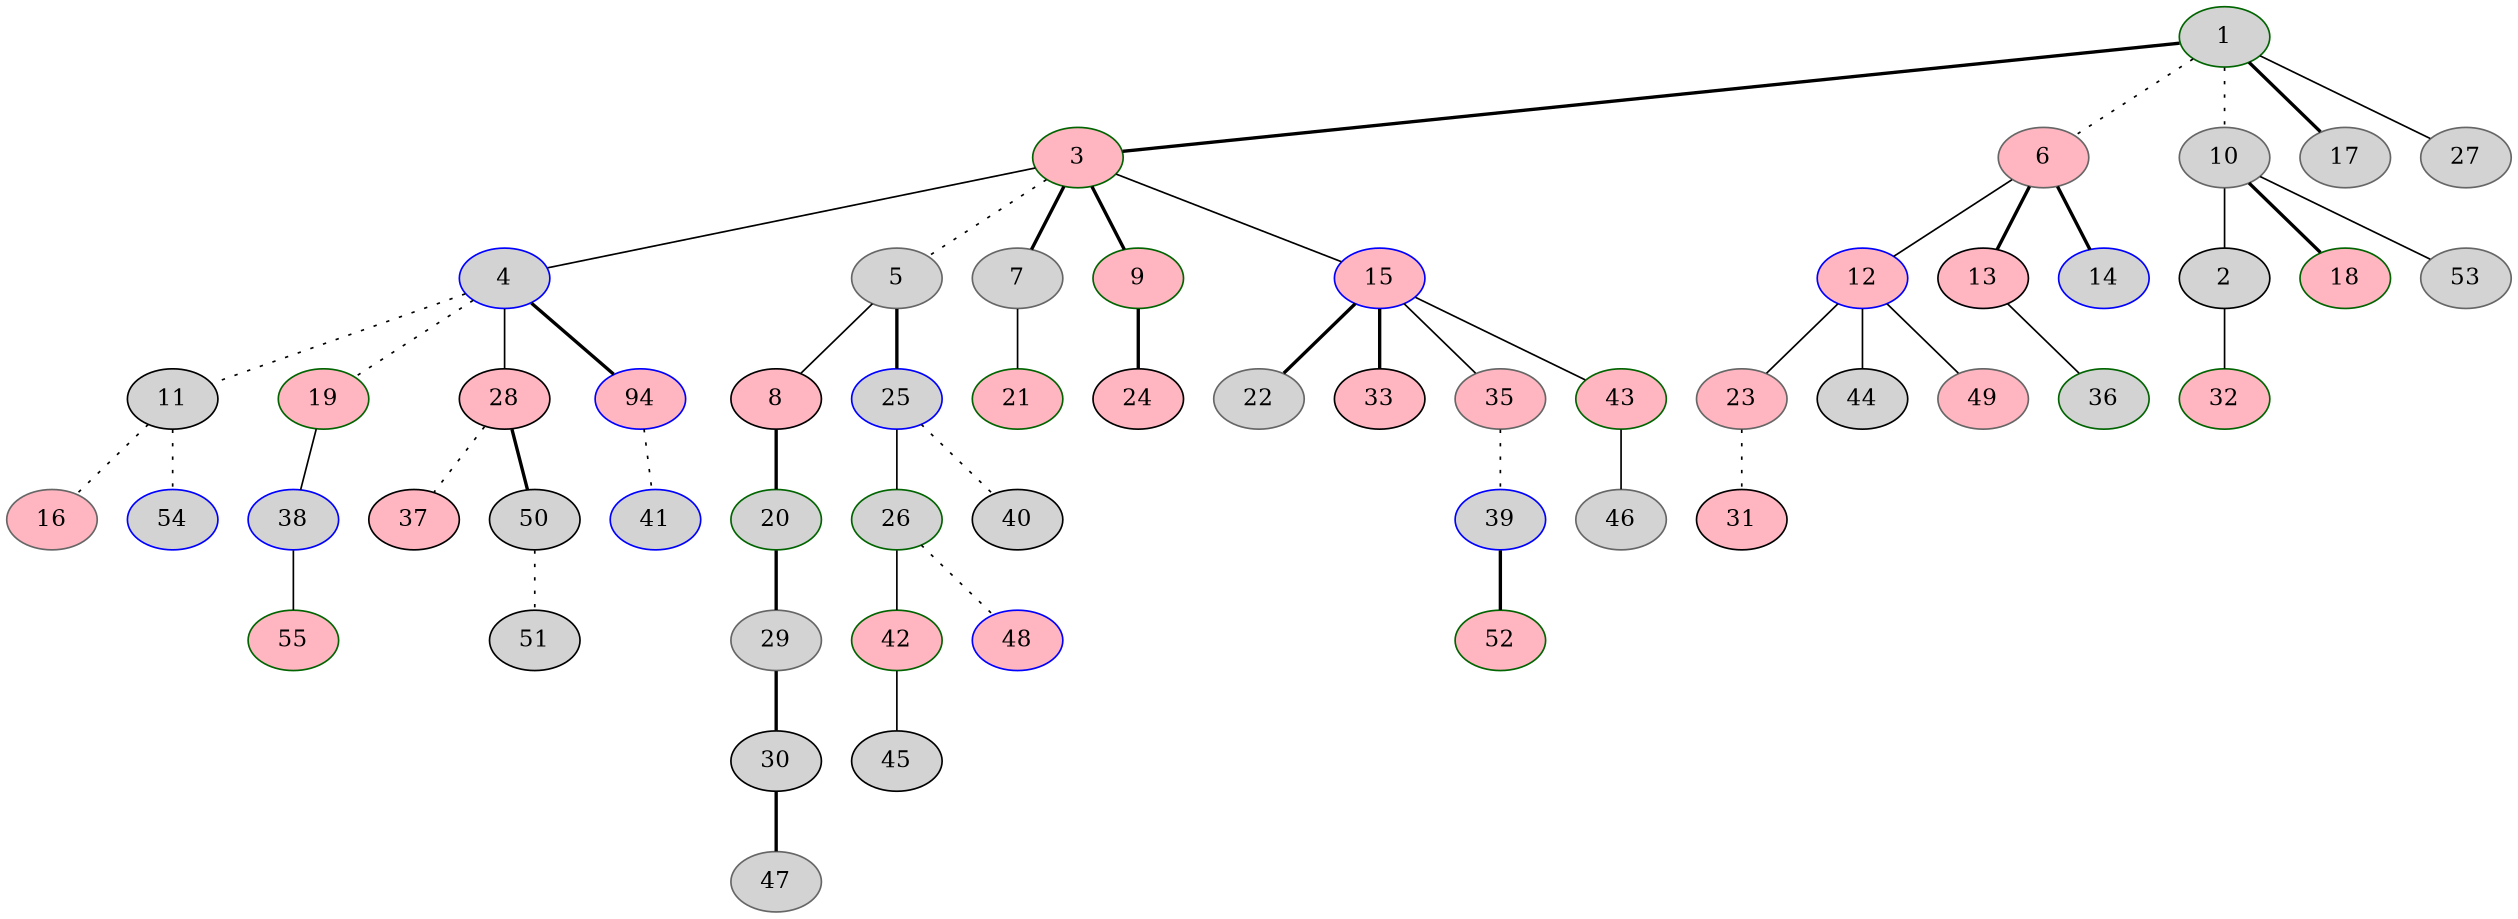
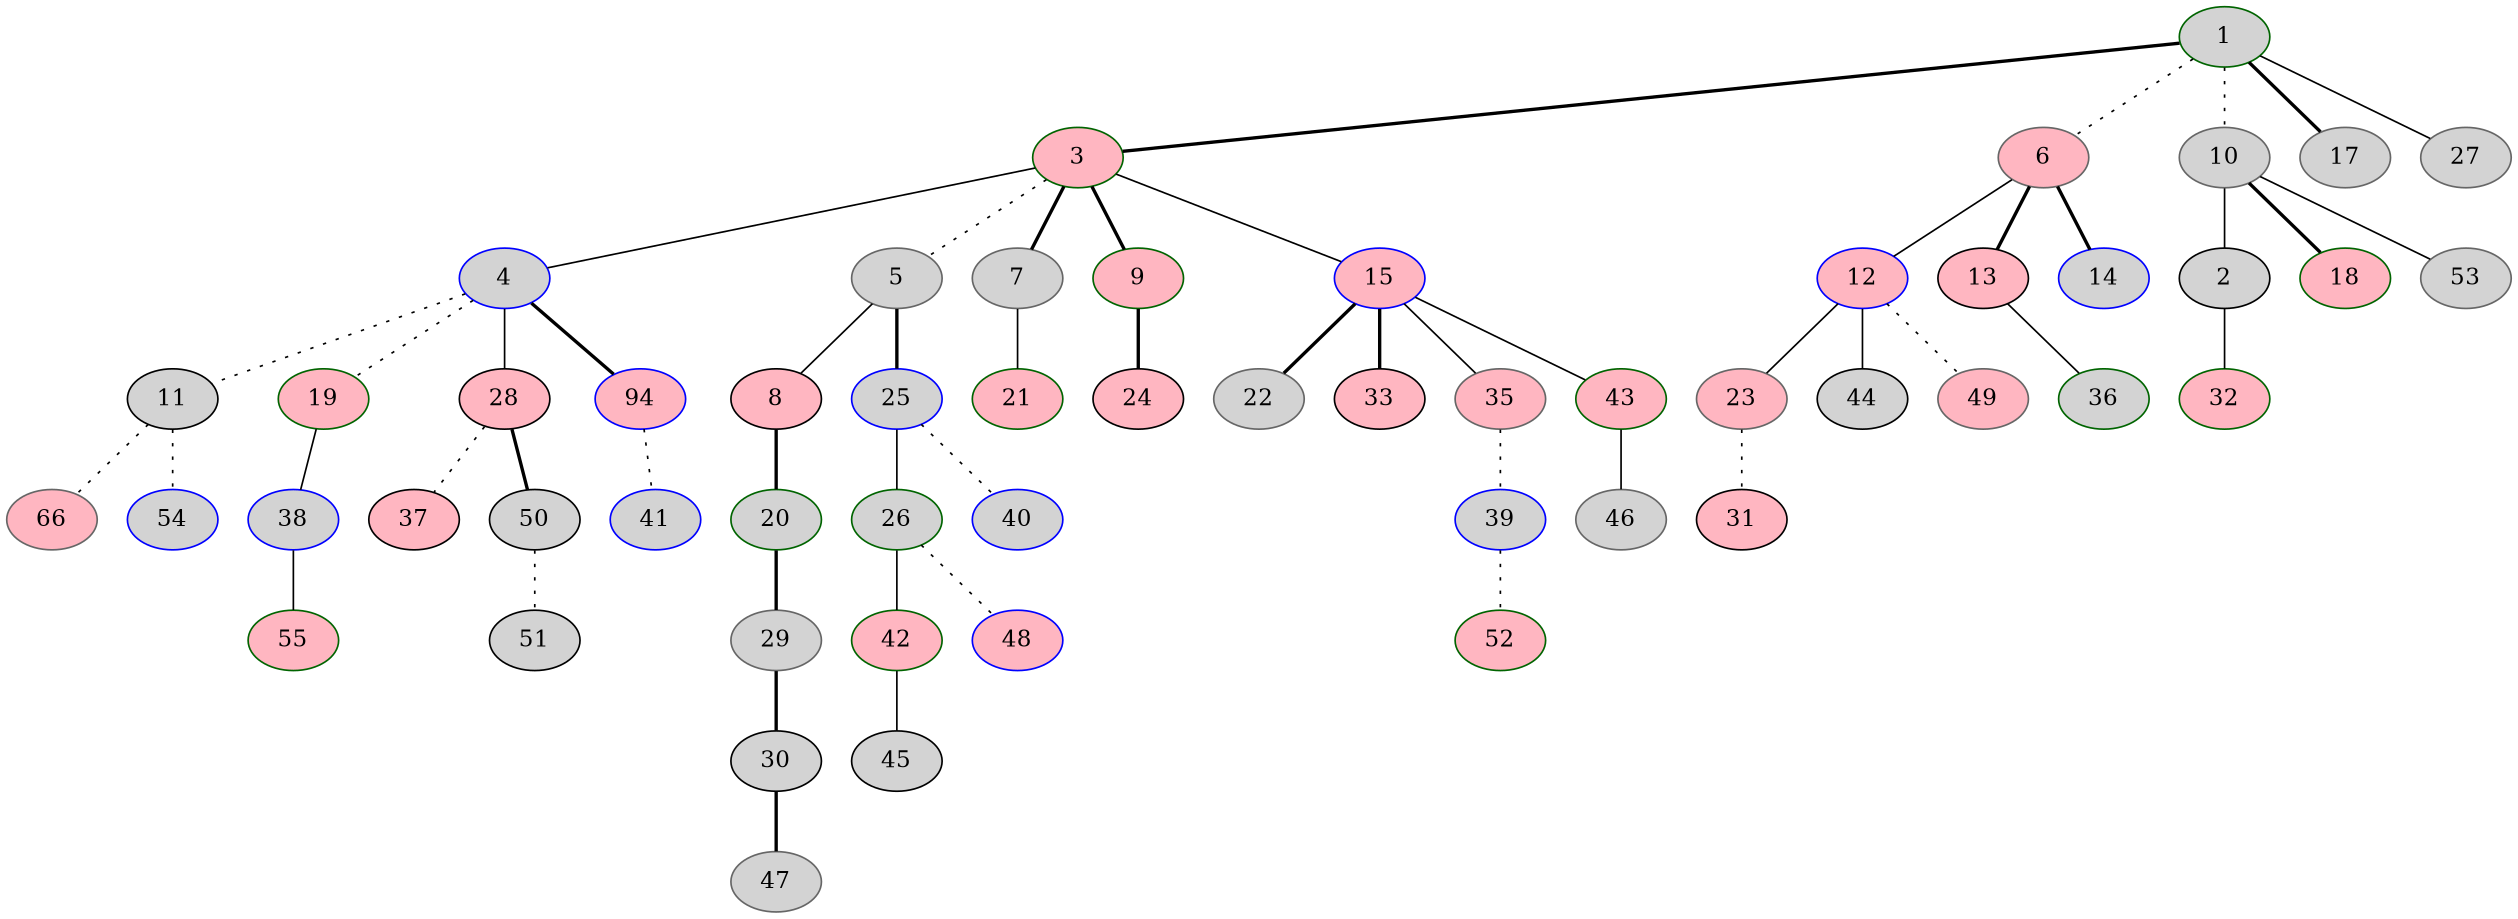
(1923, 338) -> (1923, 338)
(52, 520) -> (52, 520)
(1018, 520) -> (1018, 520)
(1500, 580) -> (1500, 580)
